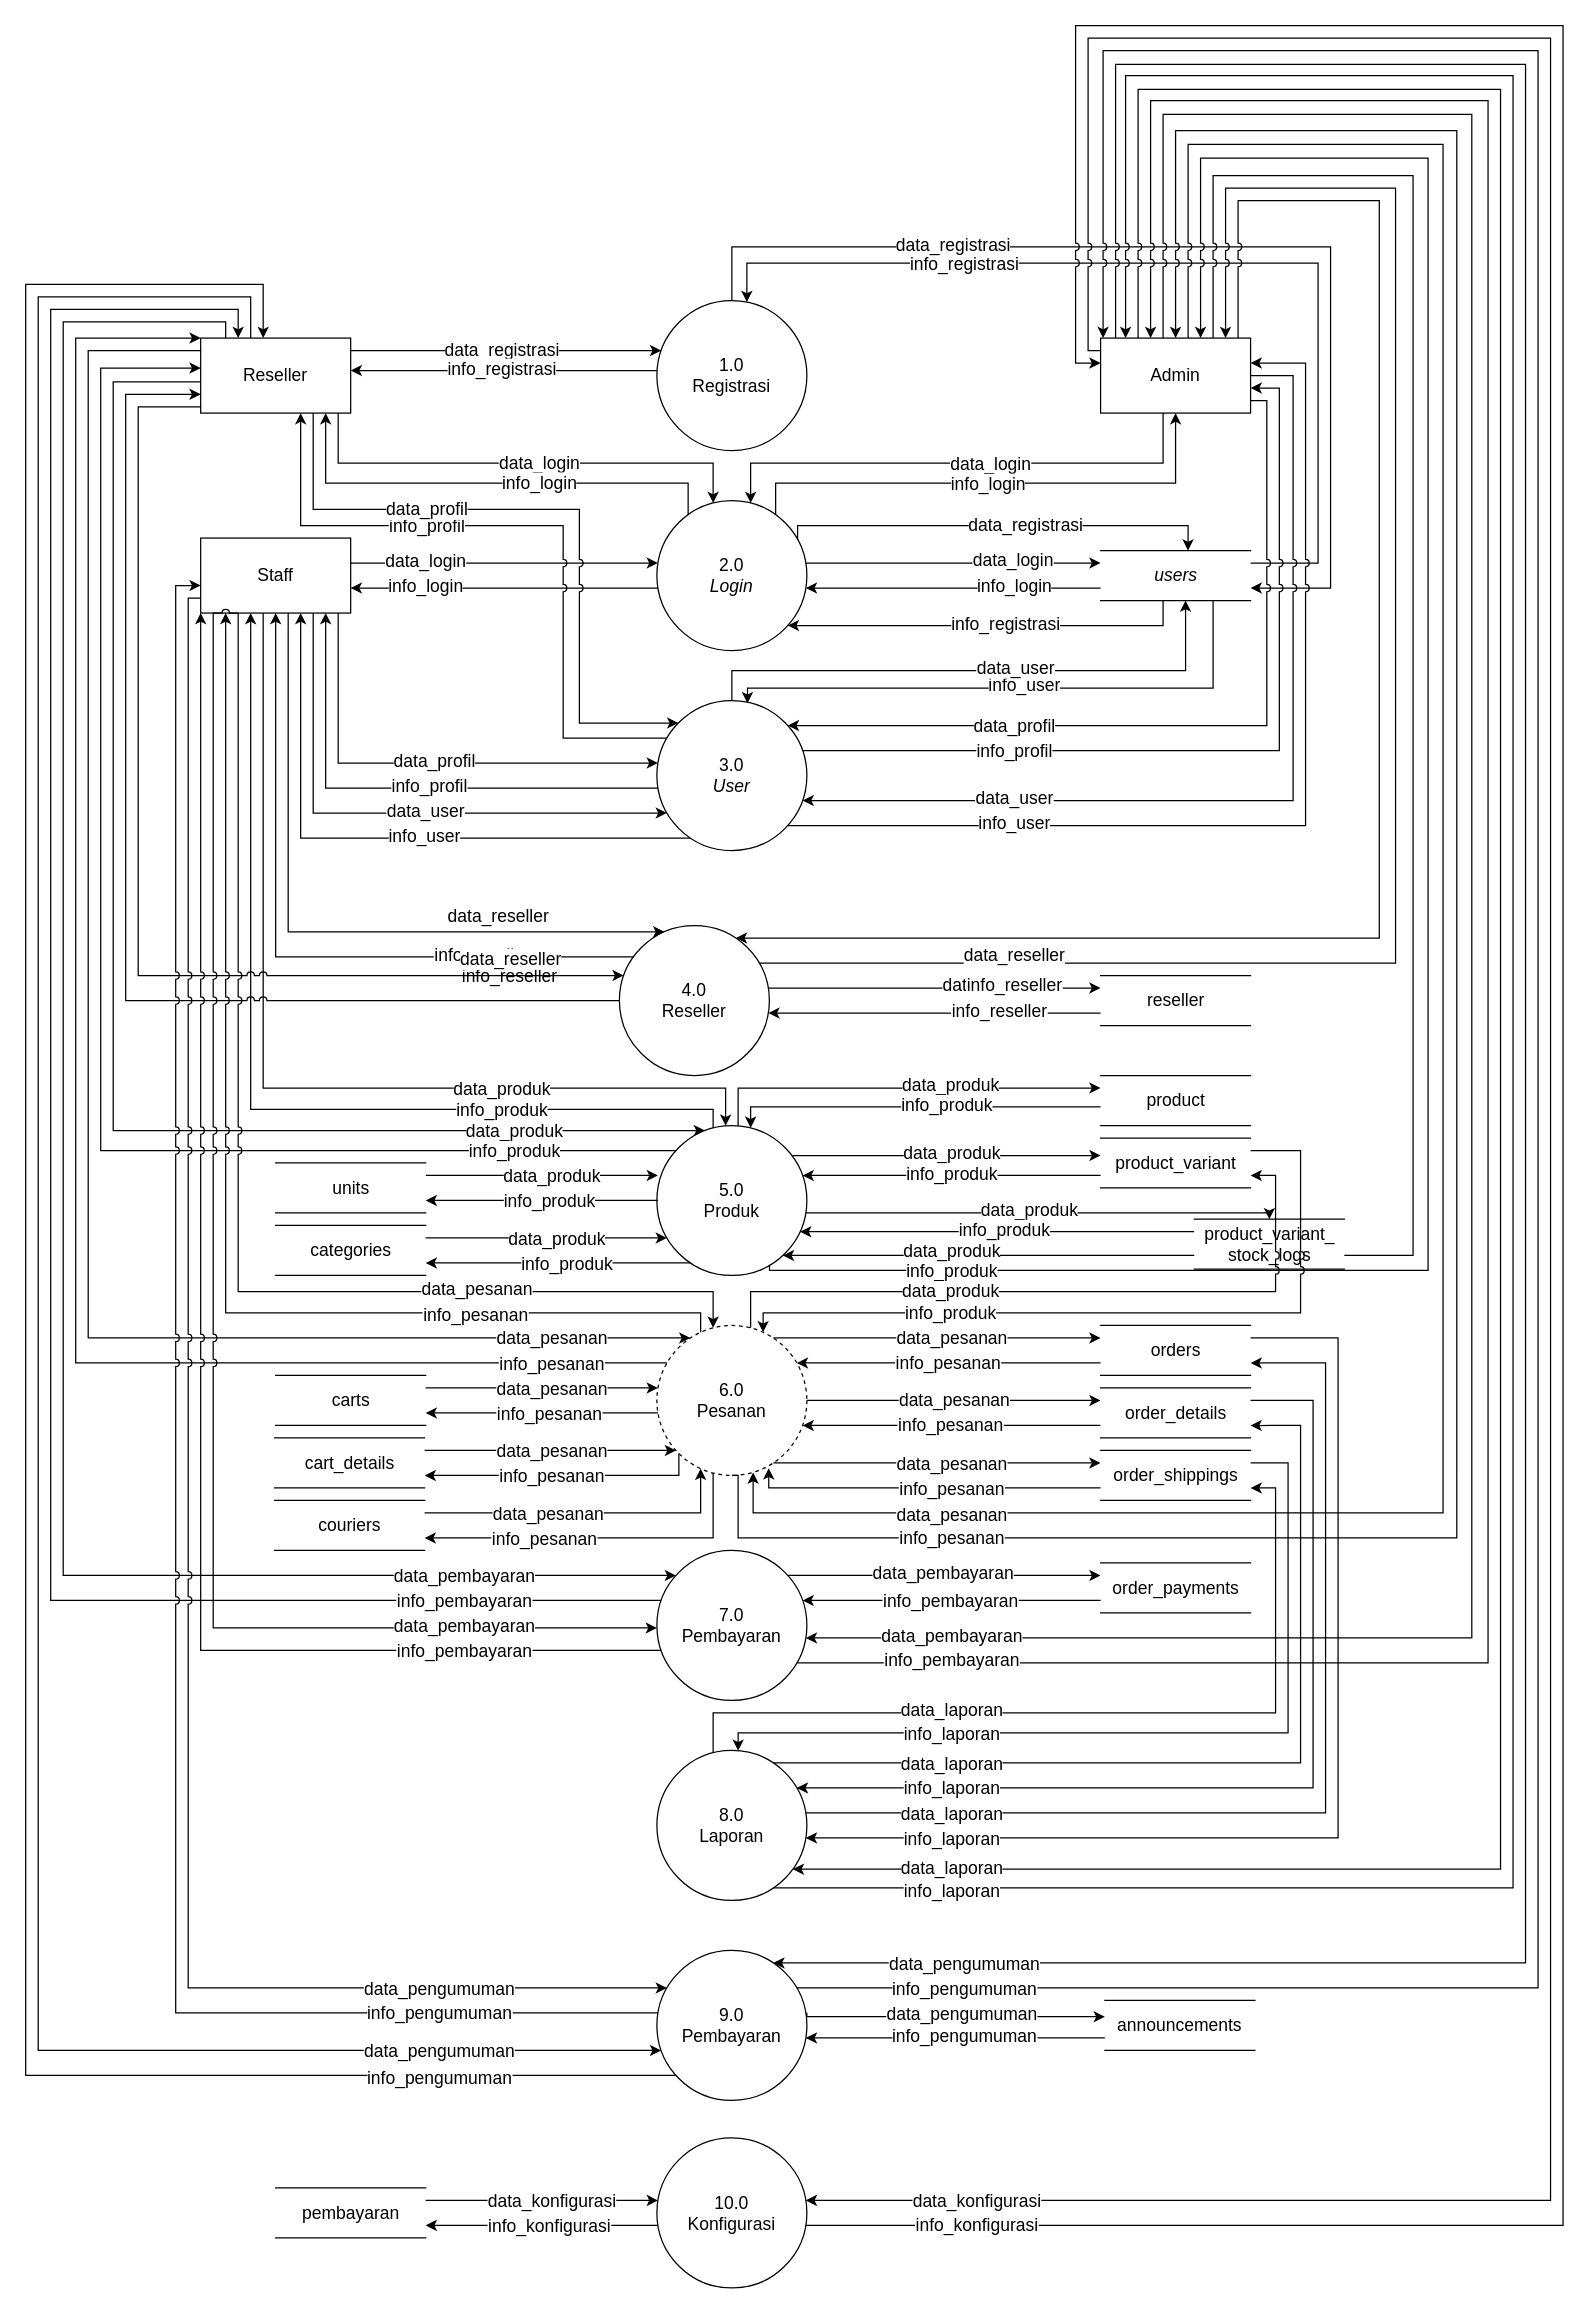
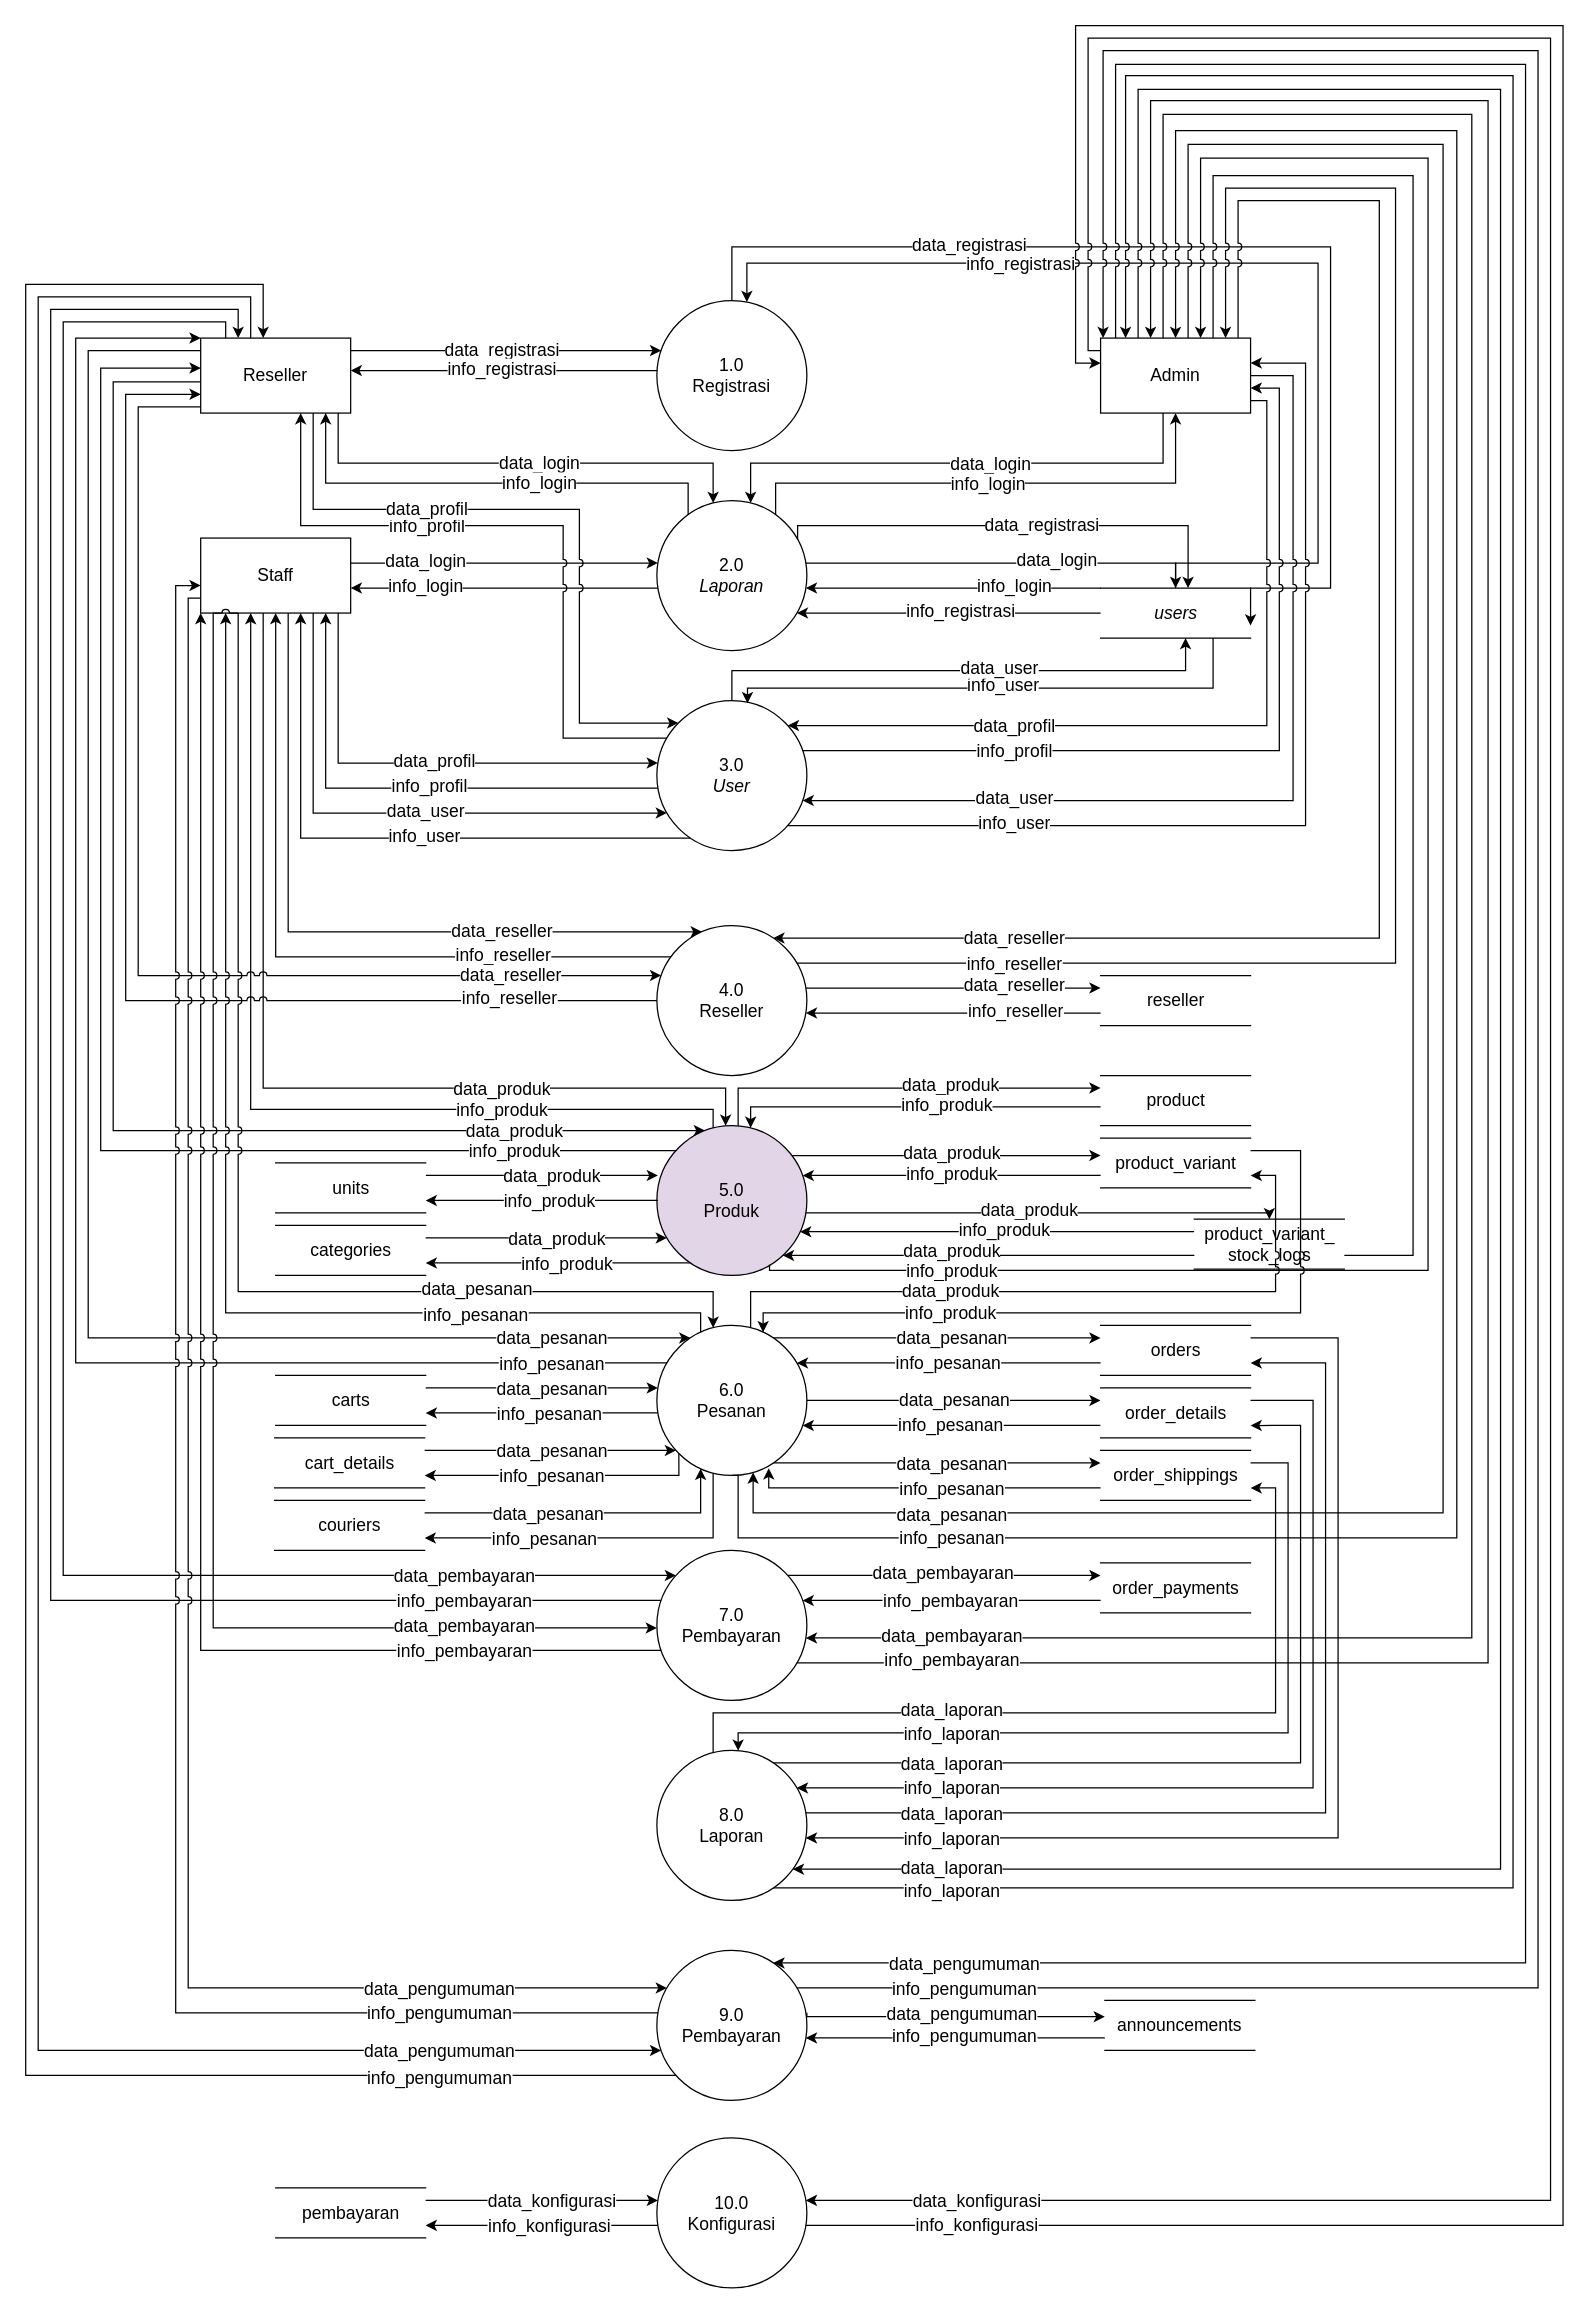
(732, 576) -> (732, 576)
(1176, 576) -> (1176, 613)
(694, 1001) -> (732, 1001)
(732, 1201) -> (732, 1201)
(732, 1401) -> (732, 1401)
